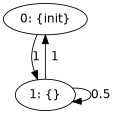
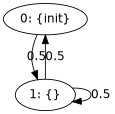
(37, 57) -> (37, 57)
(55, 57) -> (55, 57)
